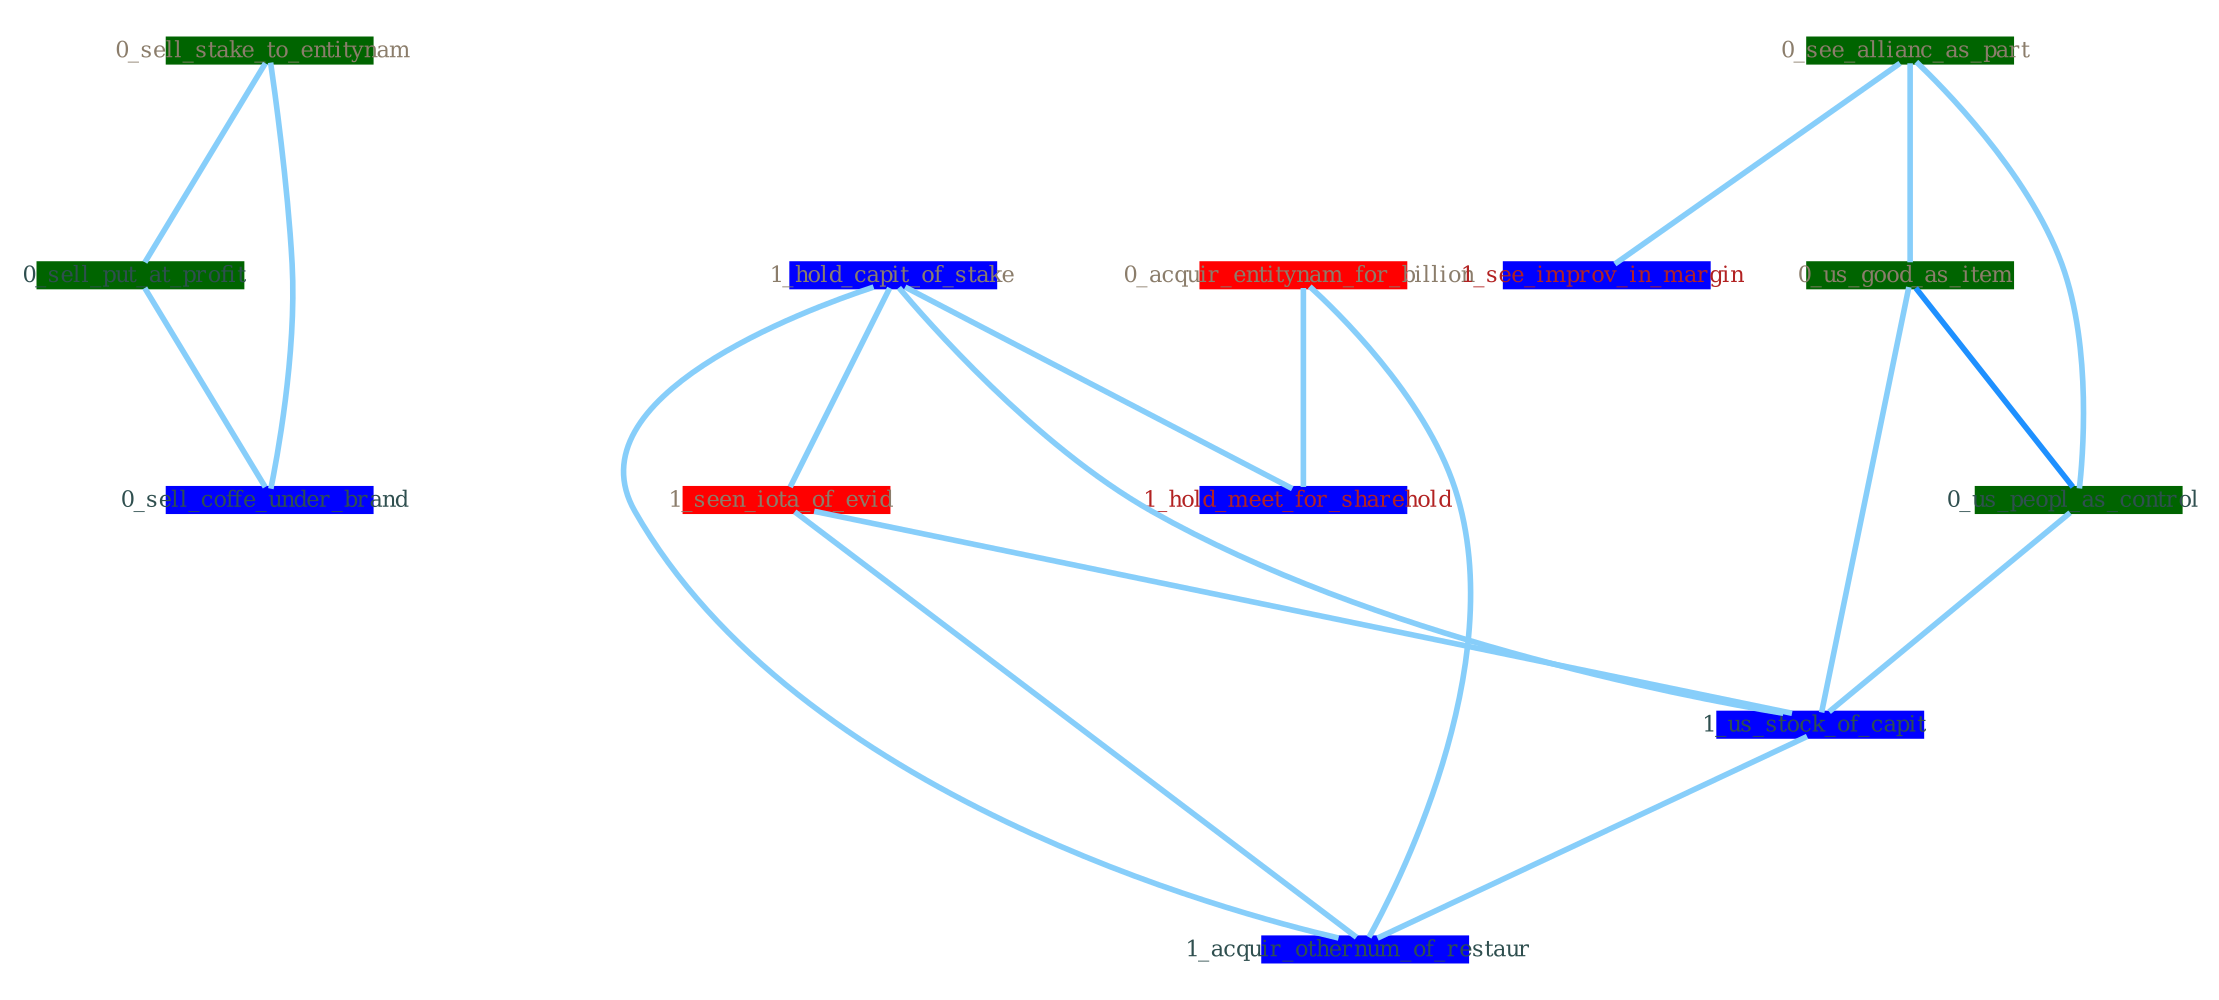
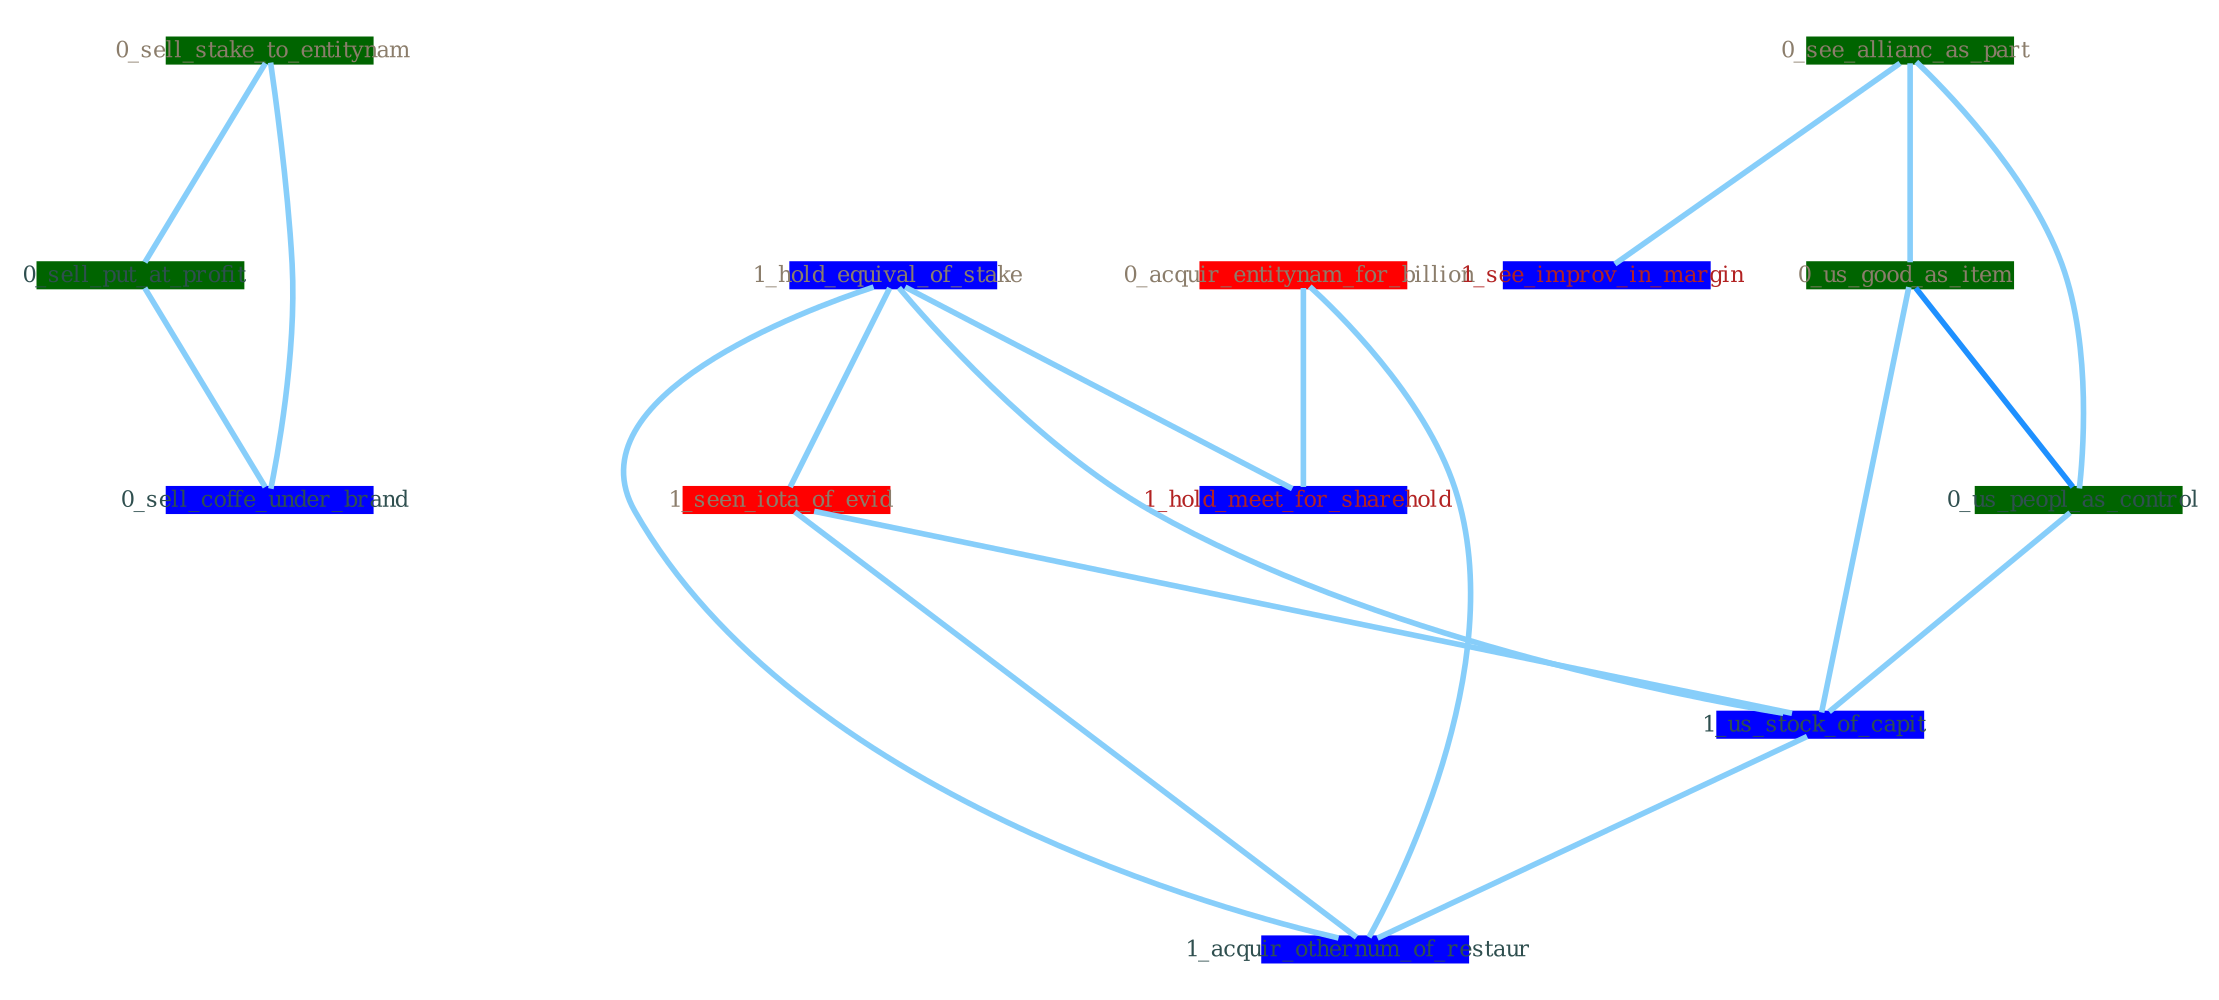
(893, 275) -> (893, 275)
